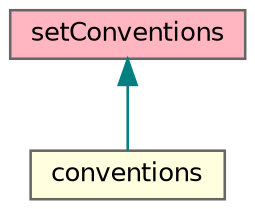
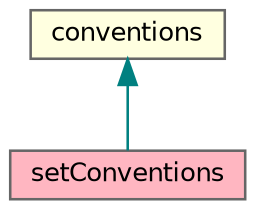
(128, 118) -> (128, 118)
